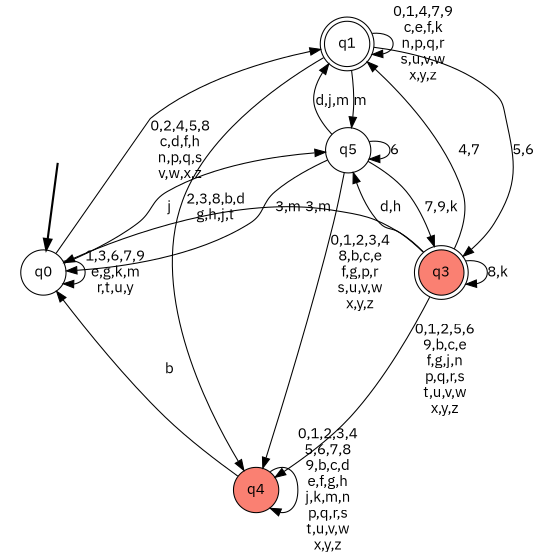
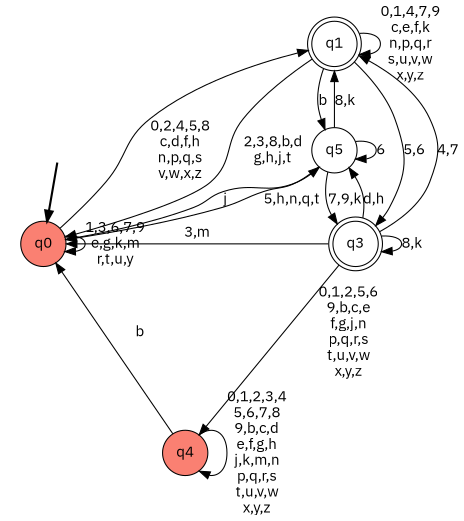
(332, 101) -> (345, 101)
(360, 101) -> (323, 101)
(288, 207) -> (292, 199)
(175, 235) -> (217, 175)
(43, 273) -> (43, 244)
(441, 273) -> (356, 244)
(309, 316) -> none
